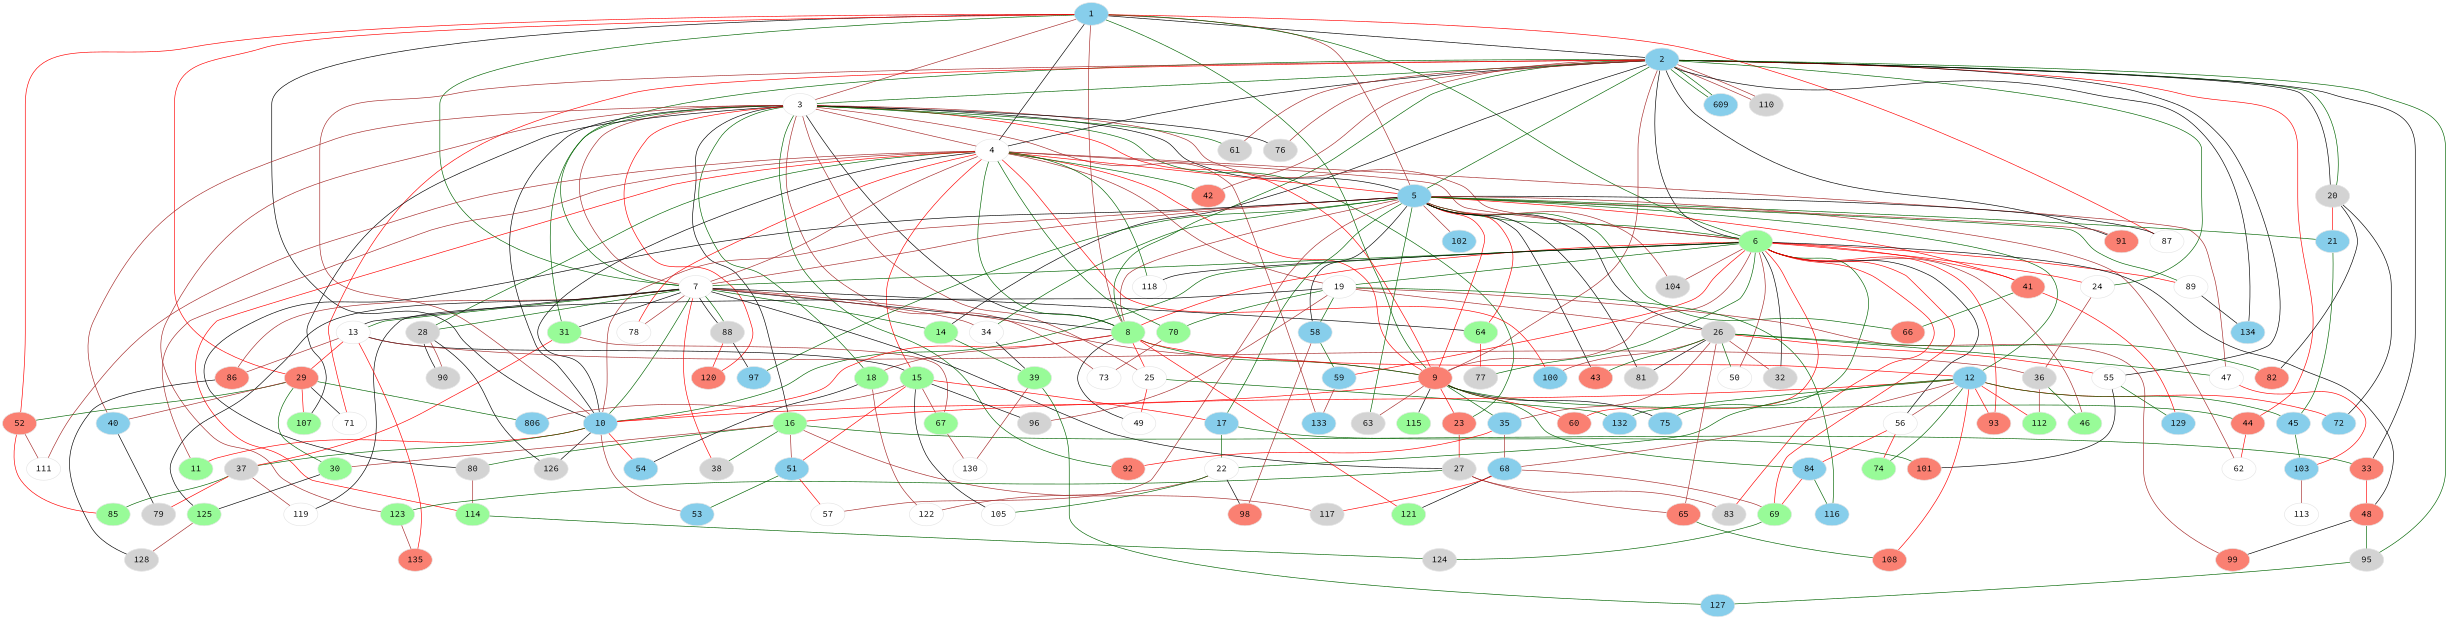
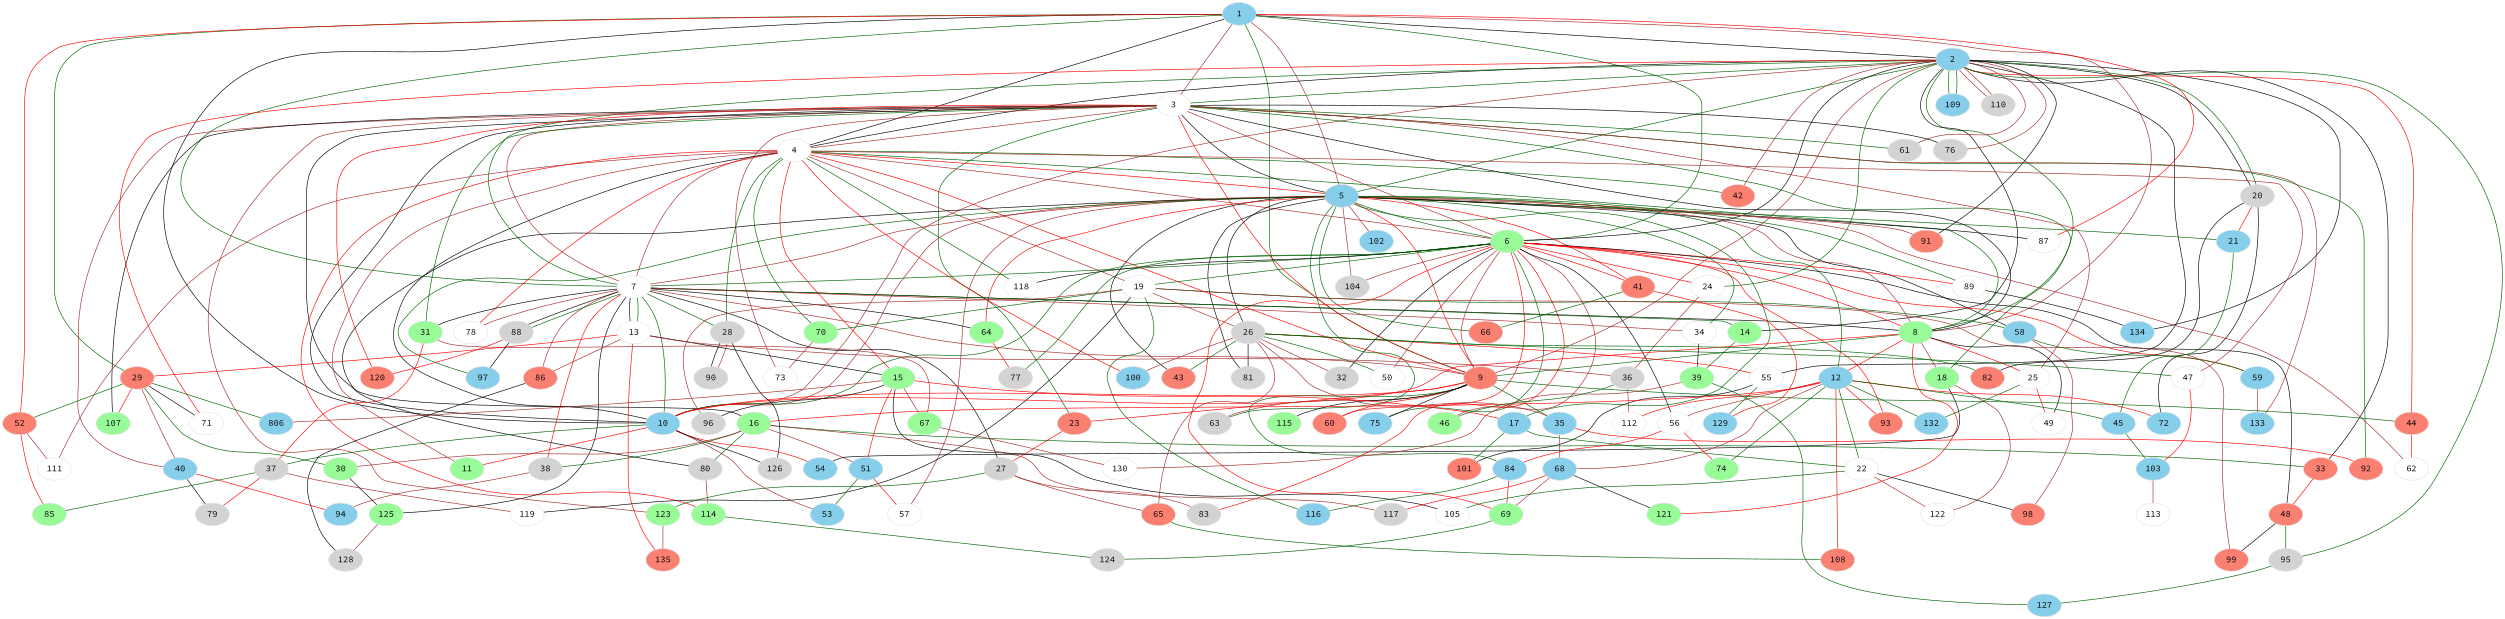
(444, 31) -> (95, 46)
(1721, 105) -> (1953, 105)
(2039, 423) -> (1629, 423)
none -> (341, 514)
